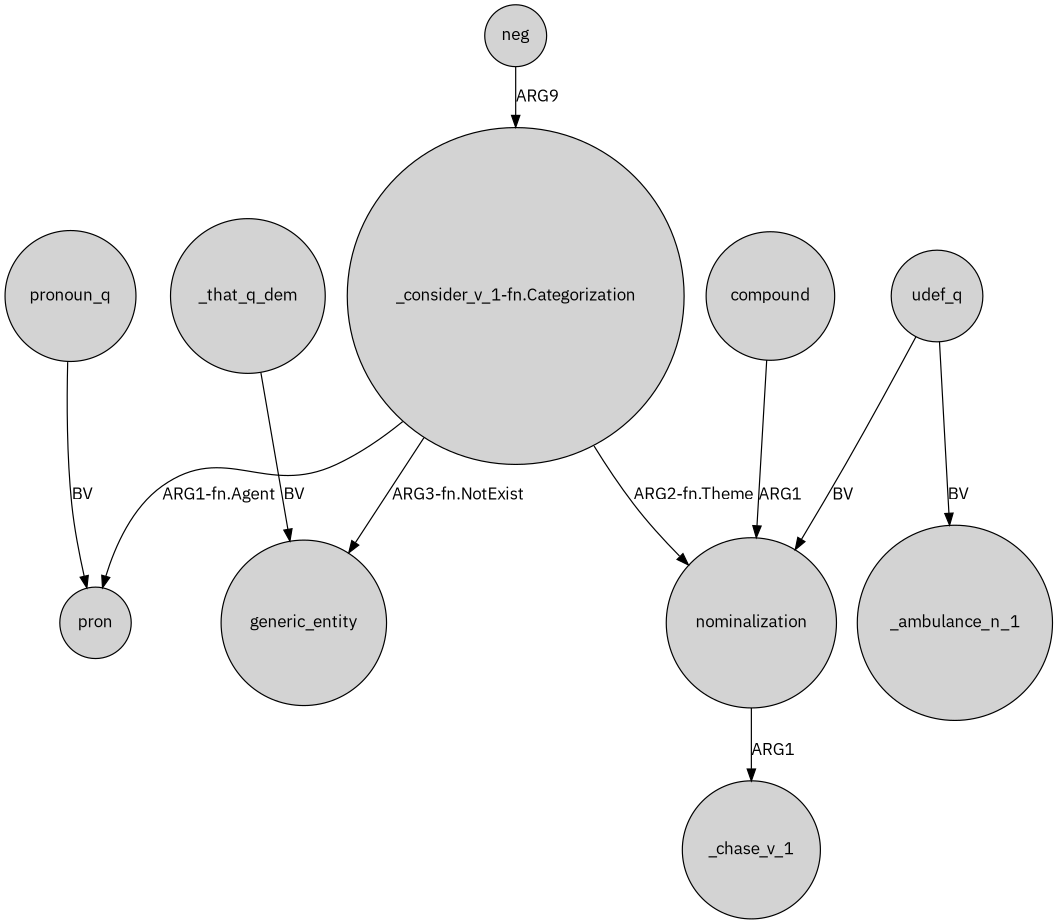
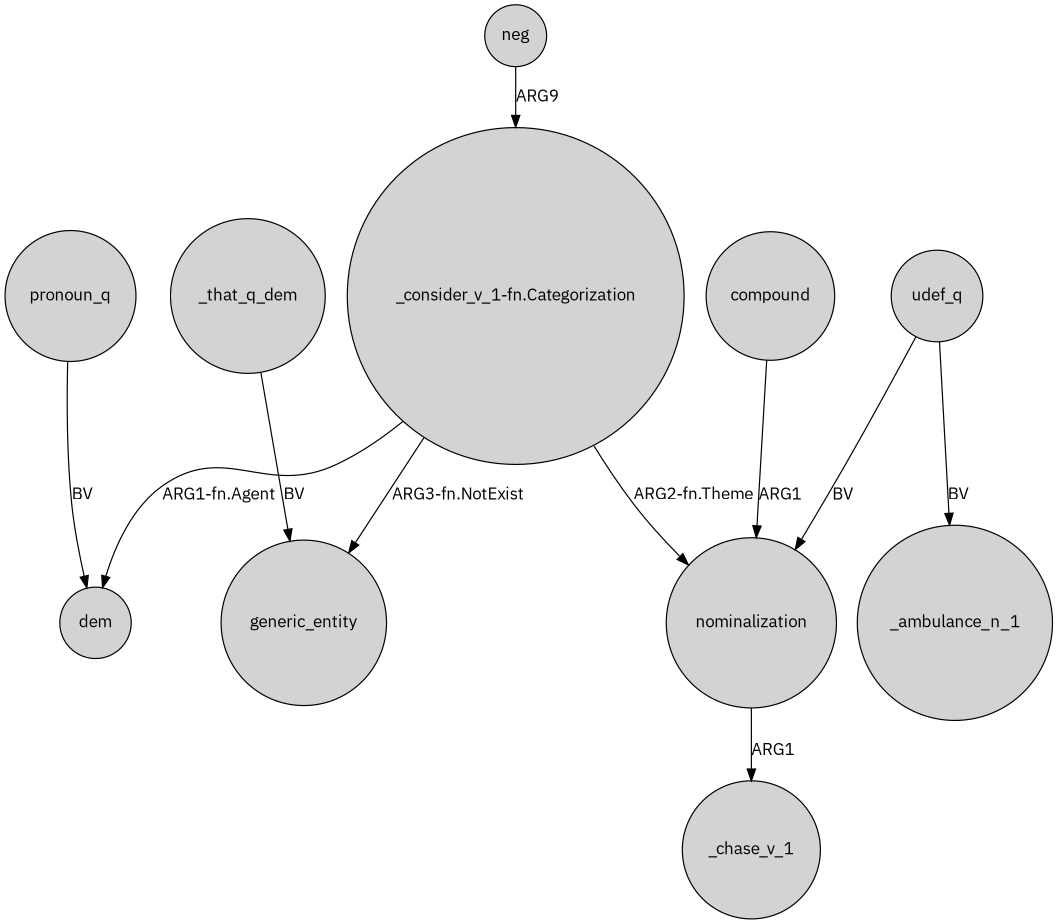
(96, 623) -> (96, 623)
